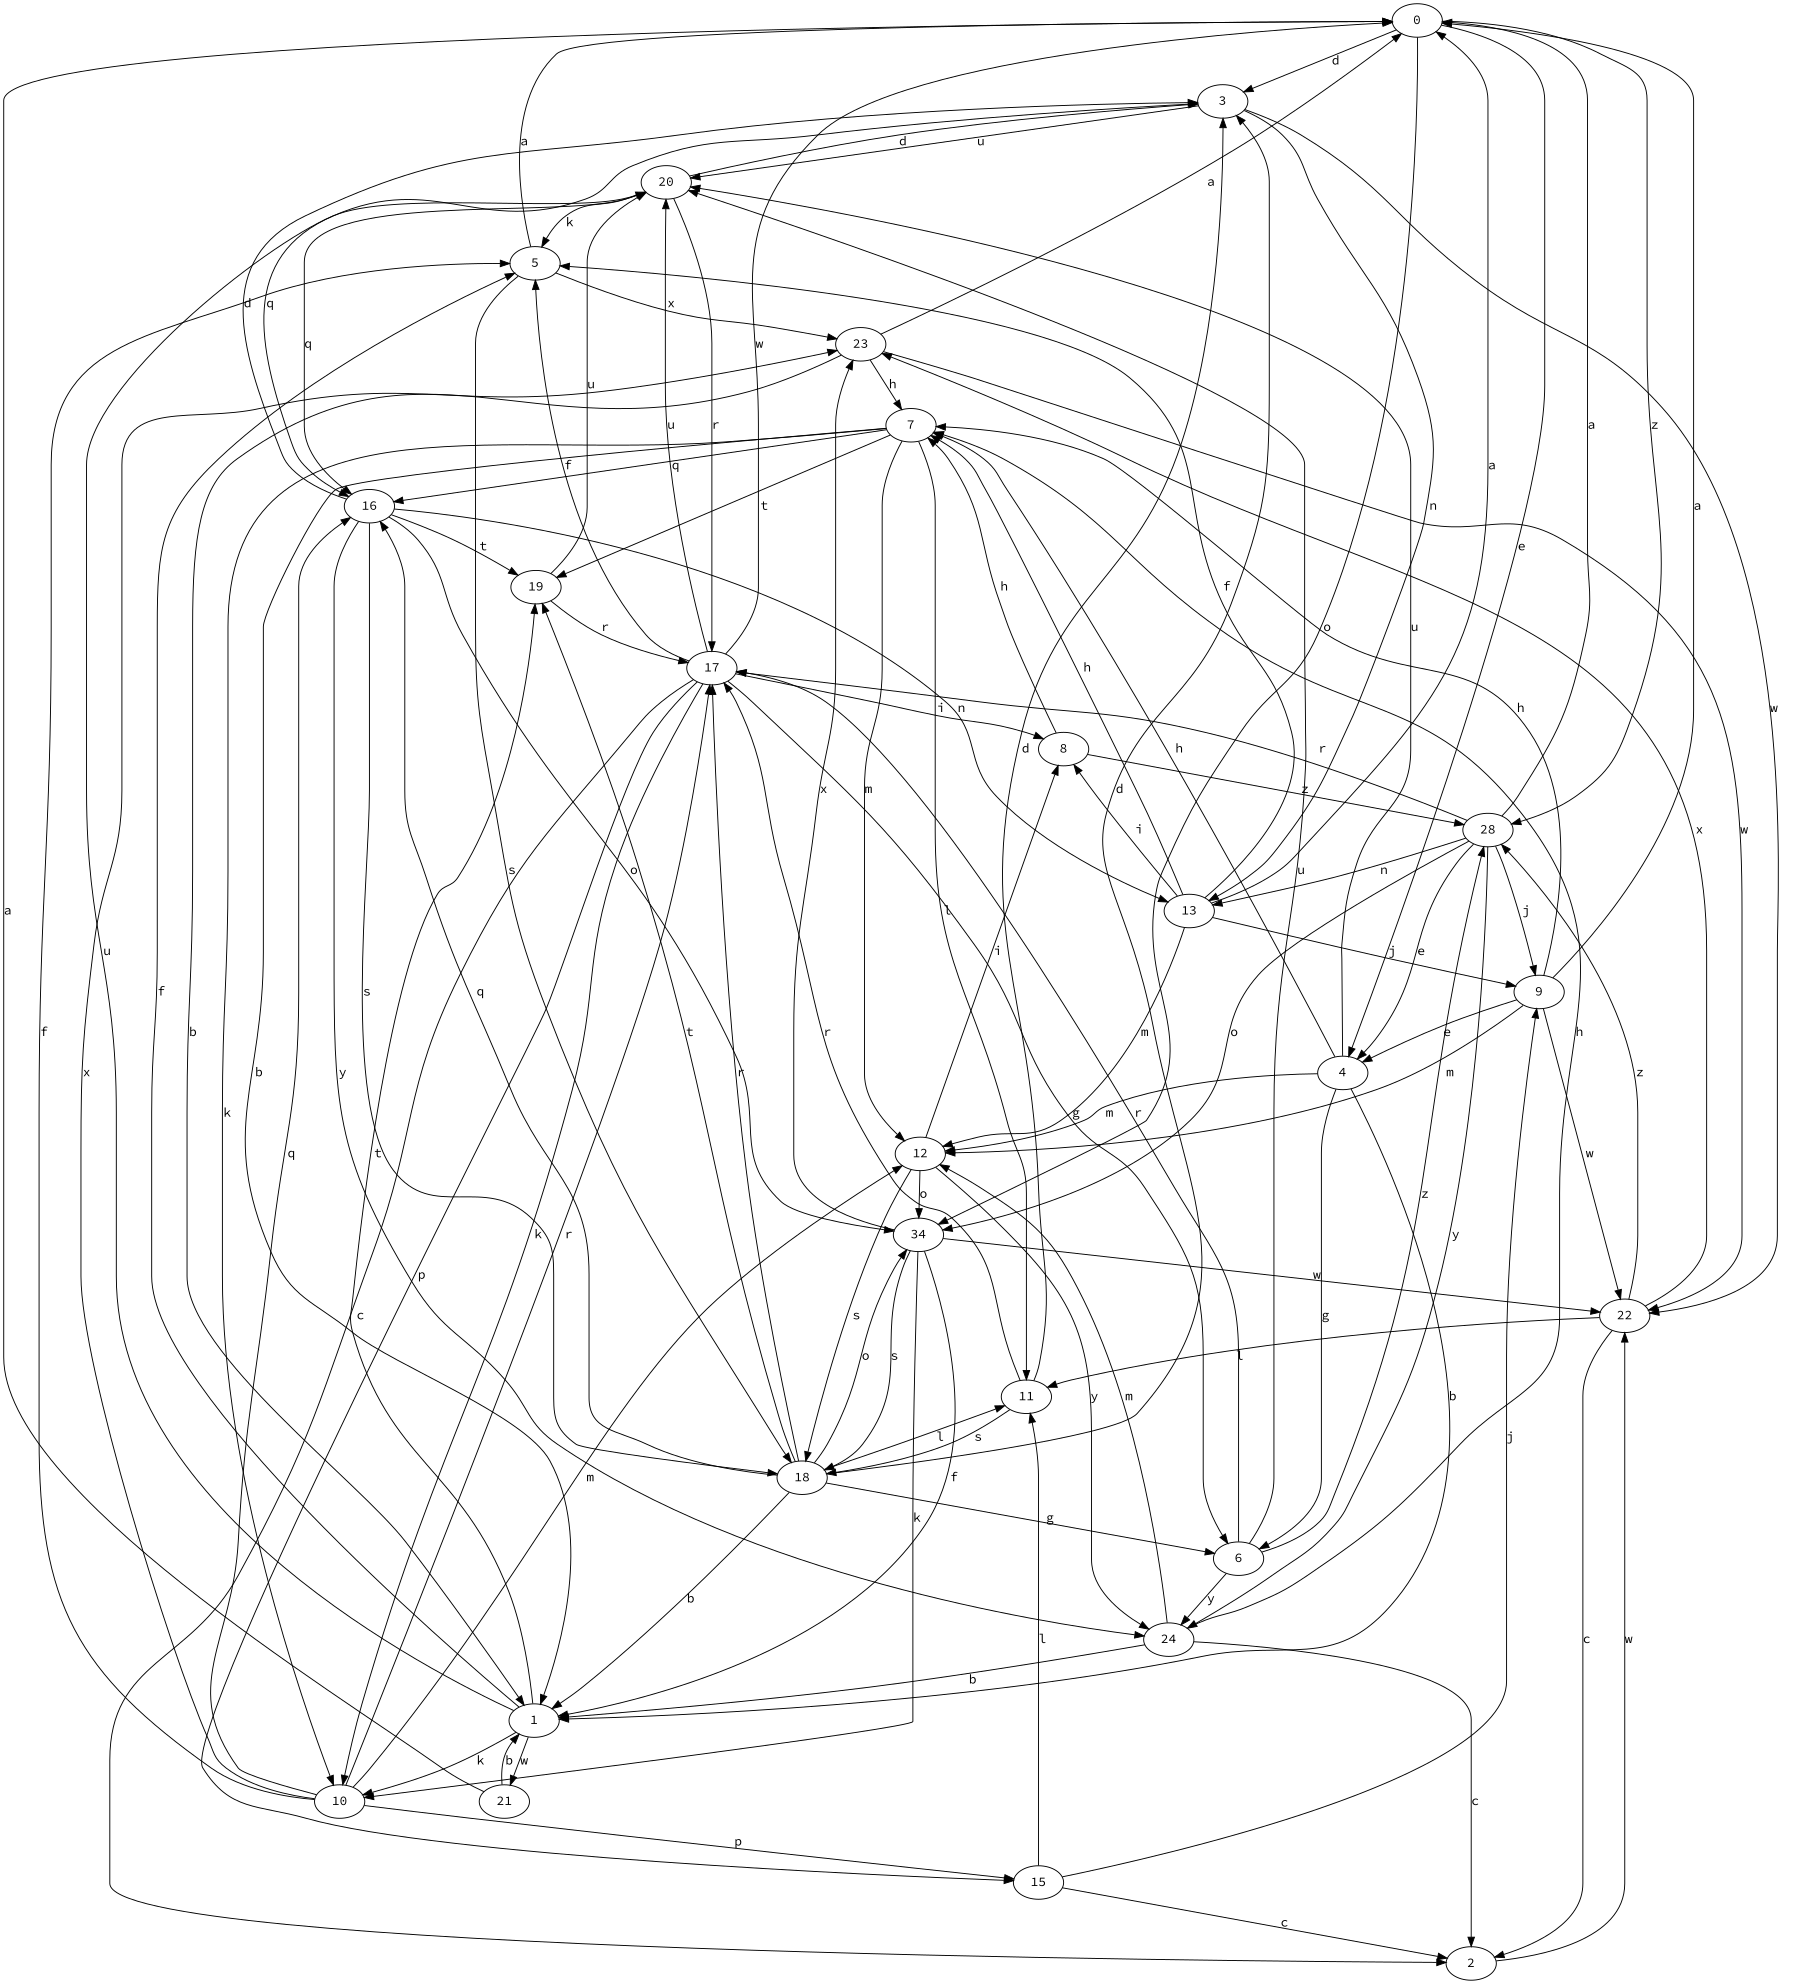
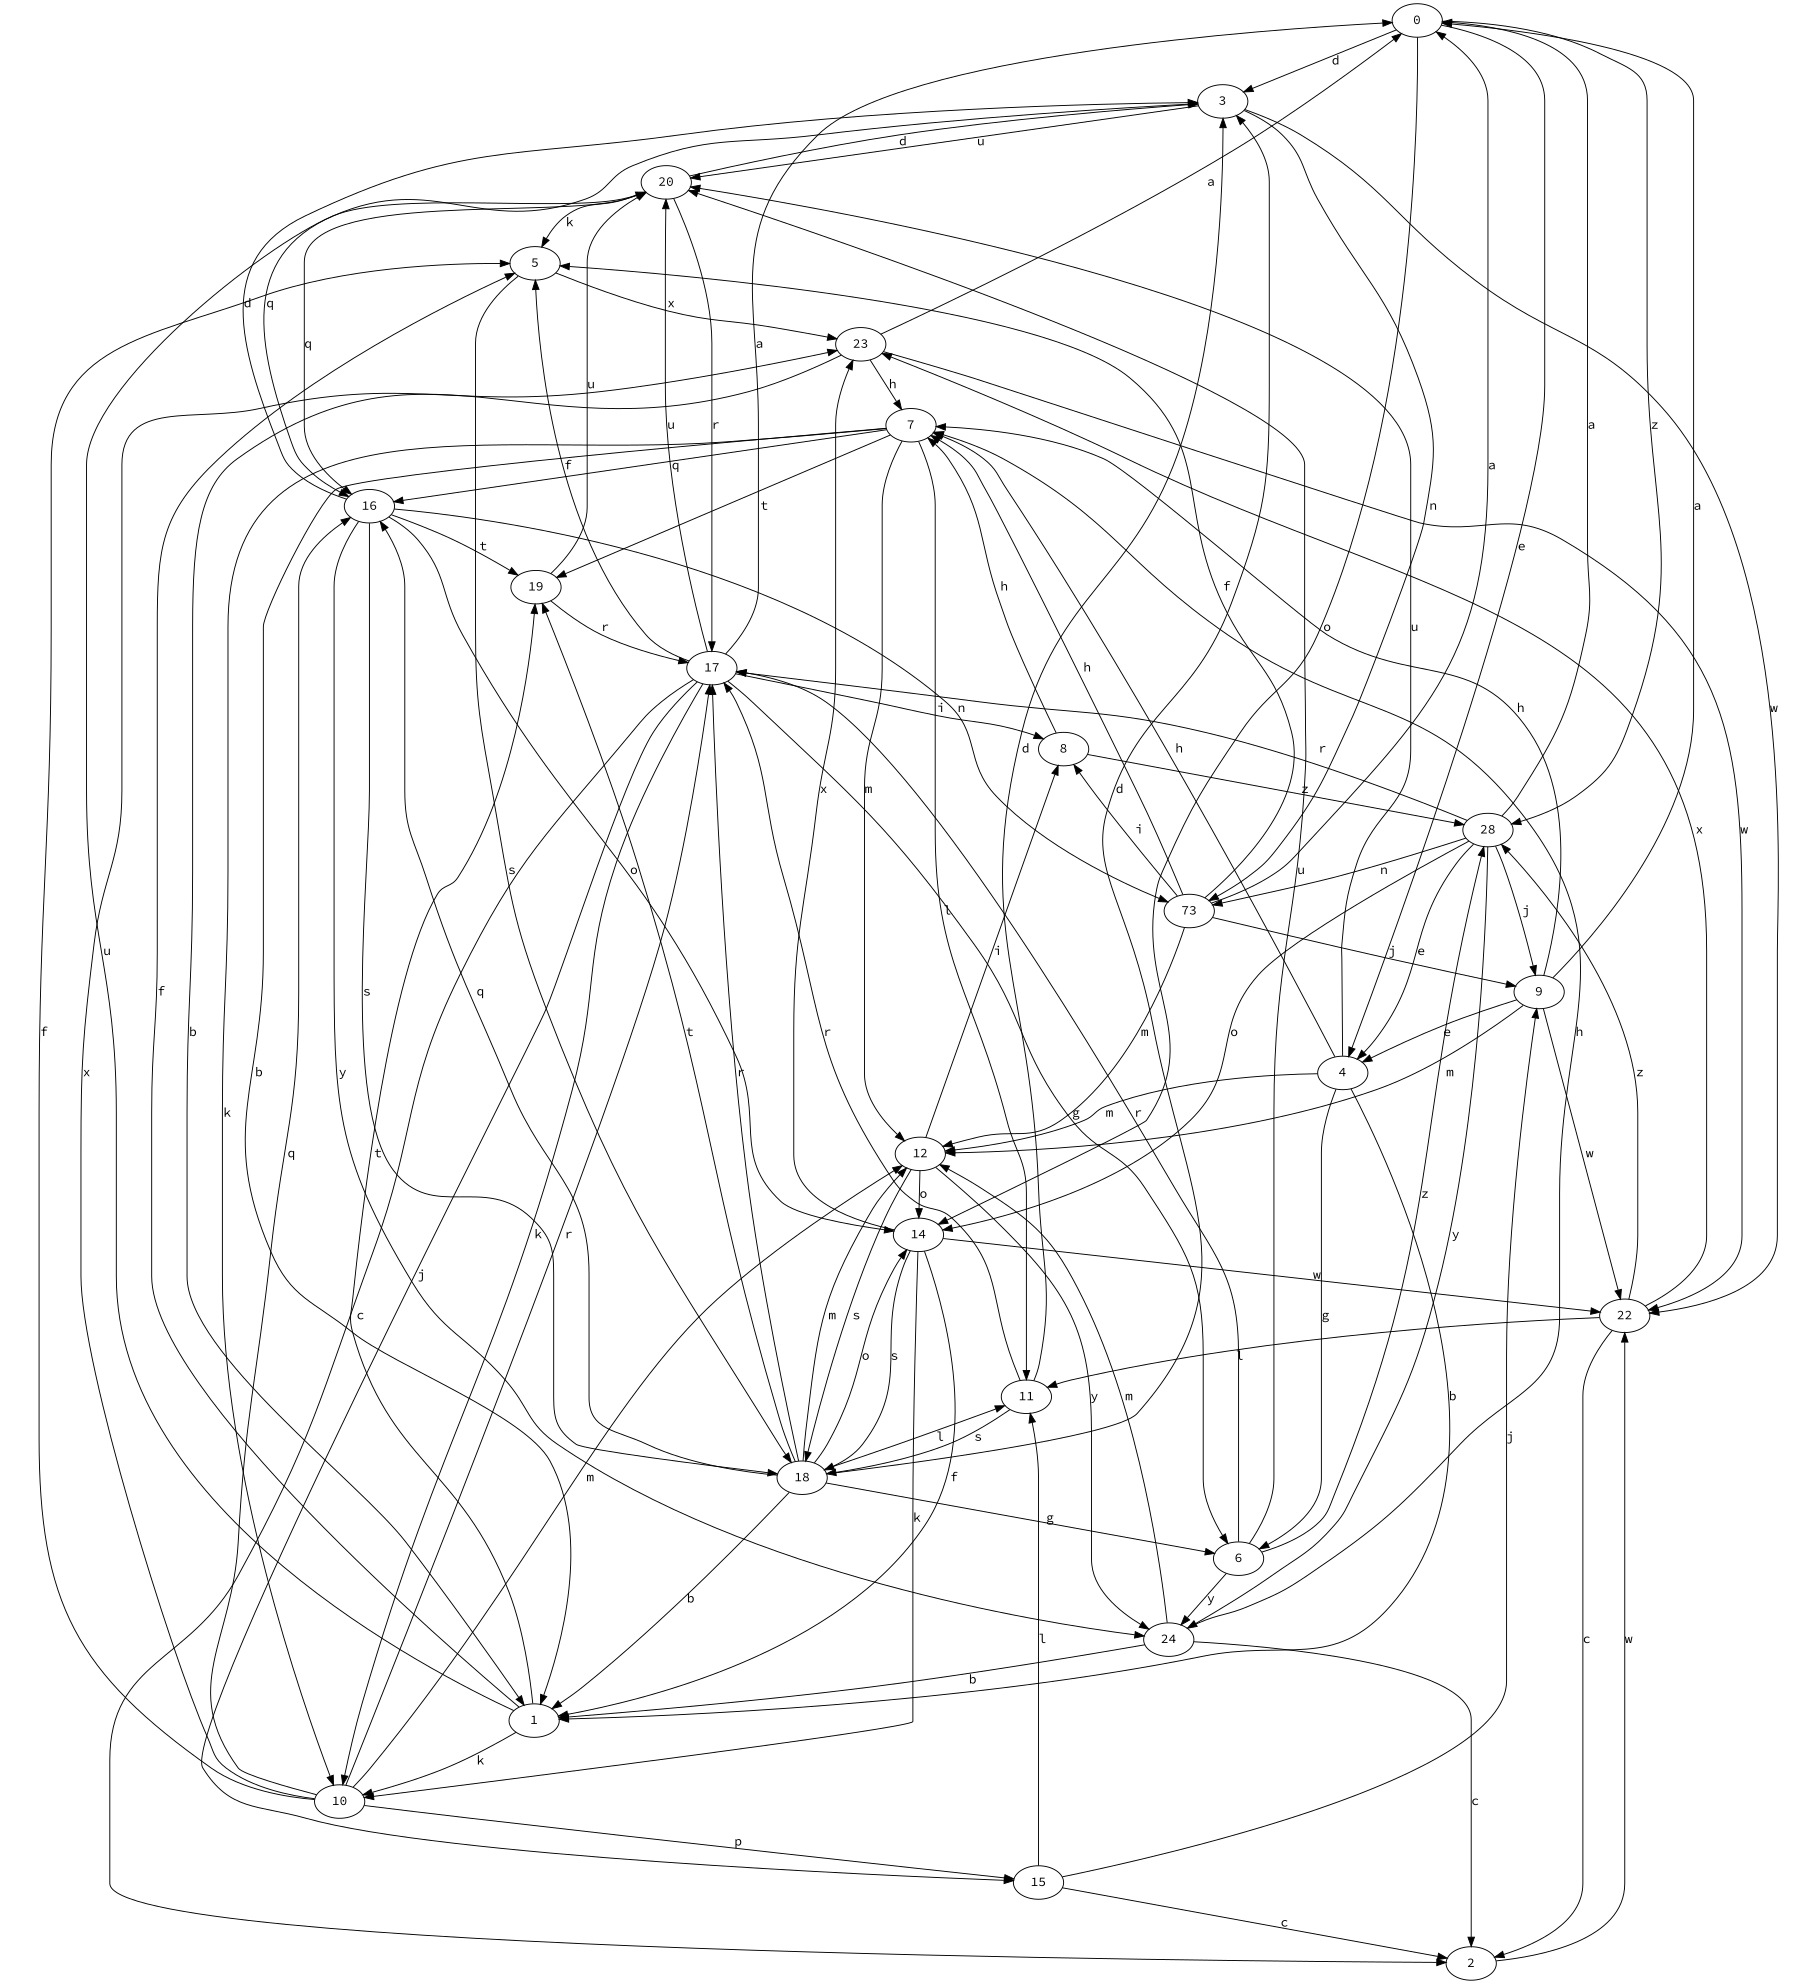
(636, 41) -> none
(760, 344) -> (760, 344)
(1189, 911) -> (1189, 911)
(918, 1235) -> (918, 1235)
(422, 1275) -> (422, 1275)
none -> (826, 1309)
(504, 1802) -> none
